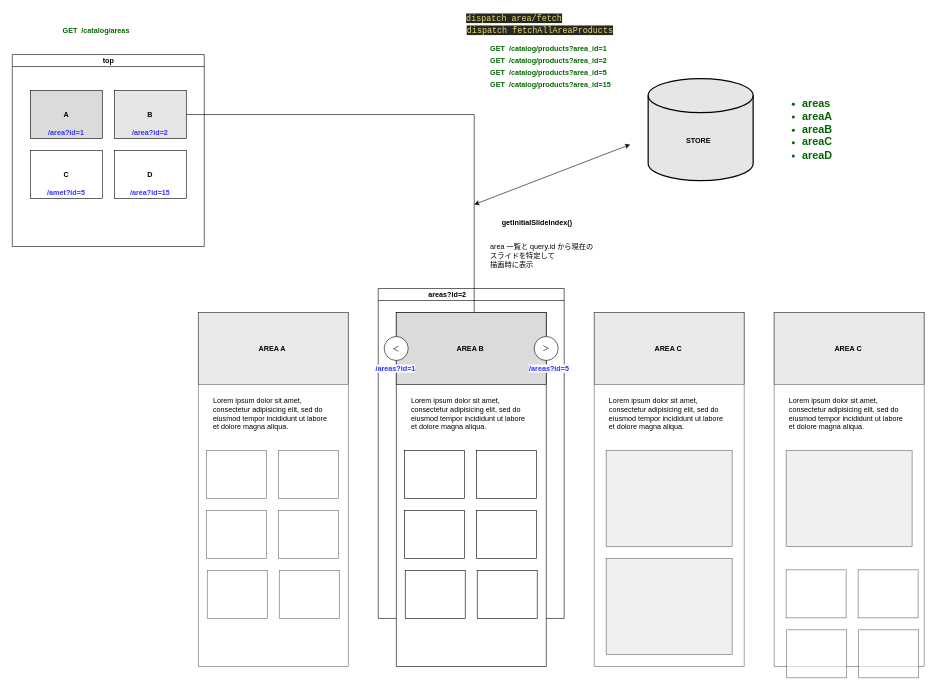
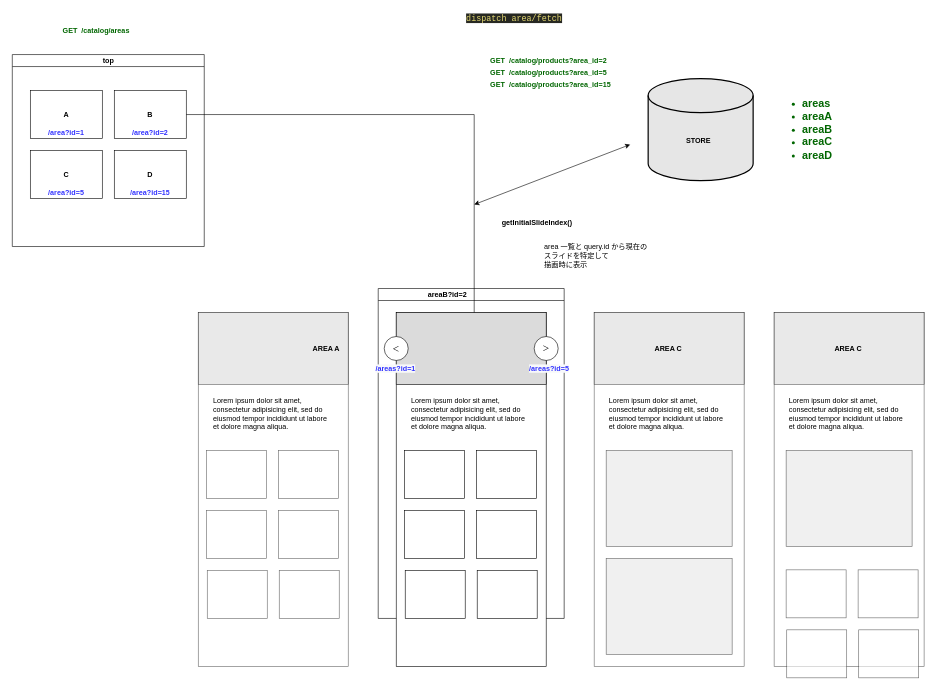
(540, 30) -> none
(570, 48) -> none
(66, 114) -> (66, 114)
(150, 114) -> (150, 114)
(66, 192) -> (66, 192)
(545, 255) -> (599, 255)
(472, 294) -> (472, 294)
(273, 348) -> (327, 348)
(471, 348) -> none
